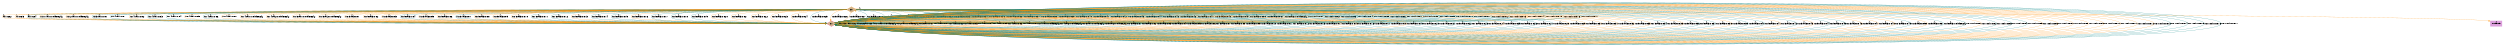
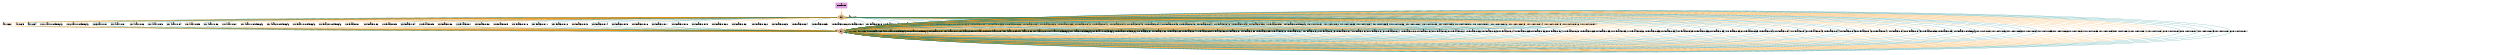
(1672, 12) -> (841, 11)
